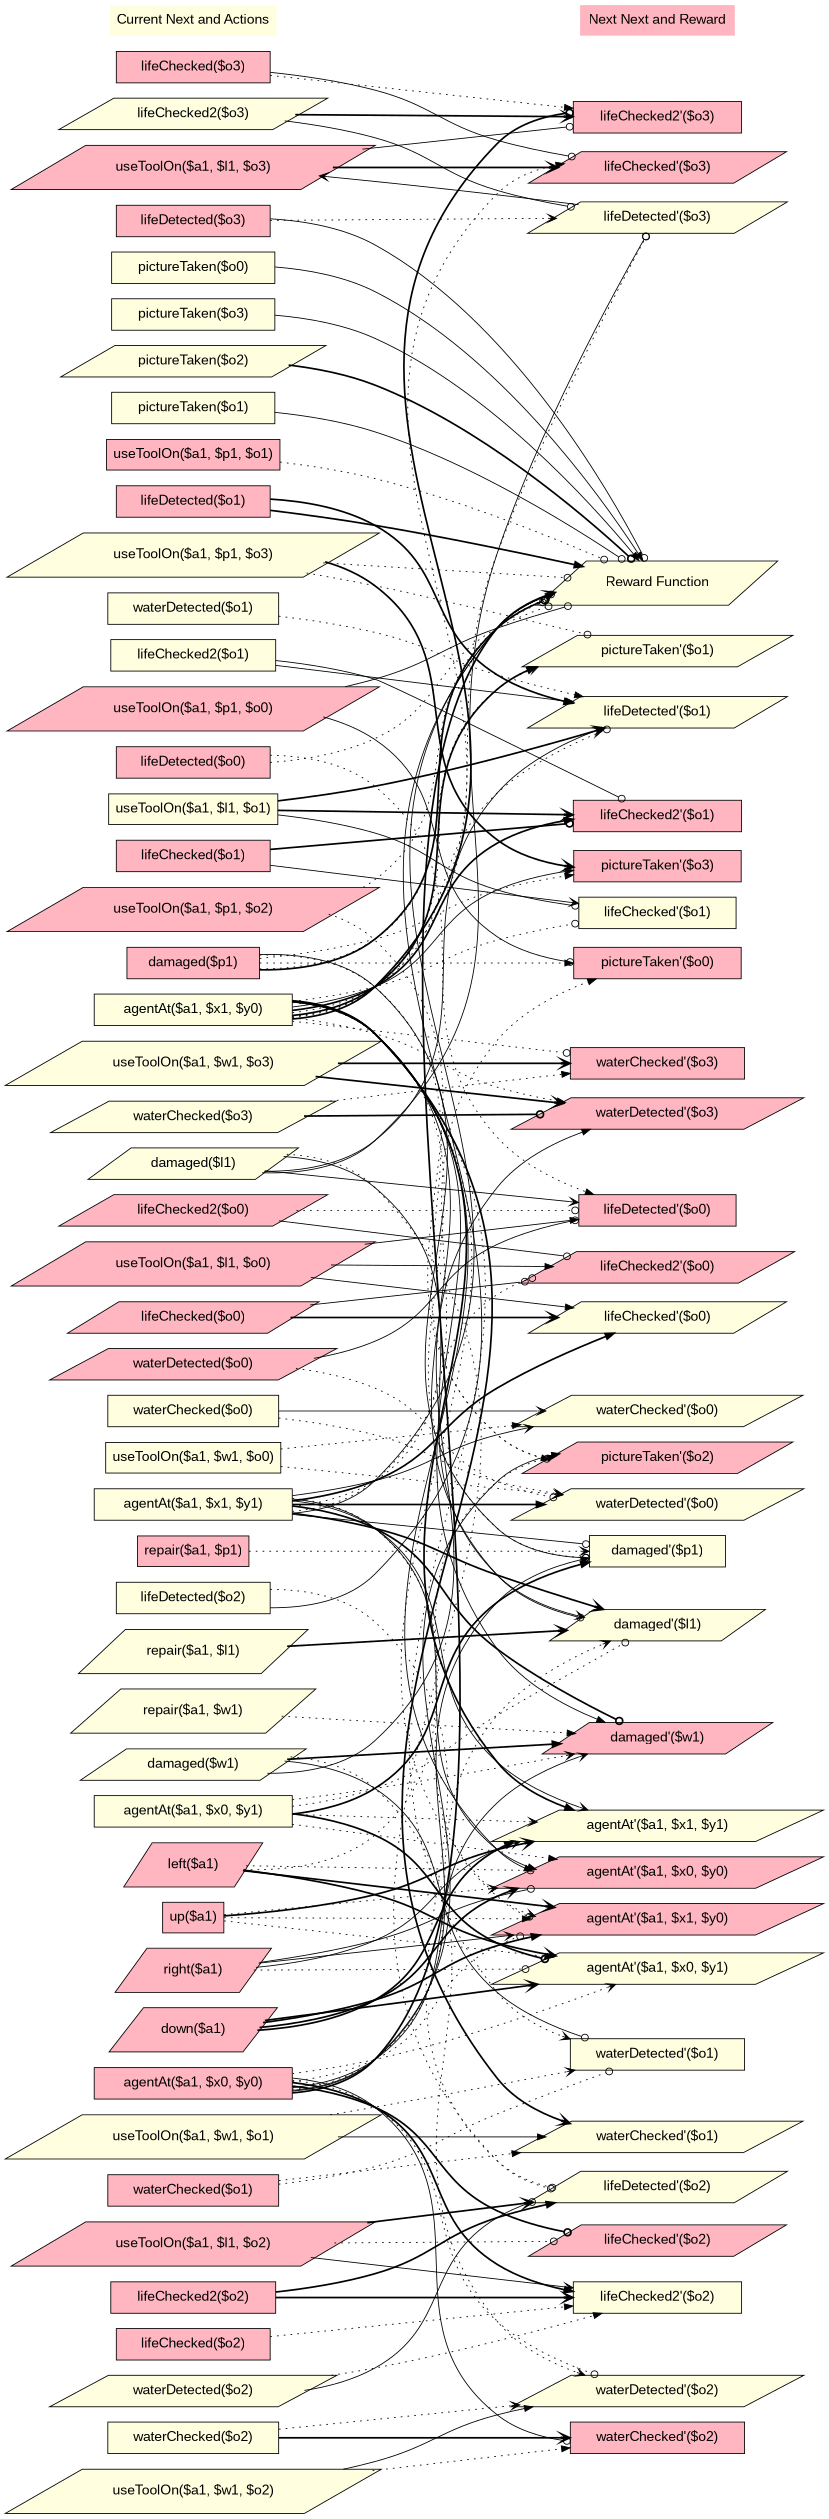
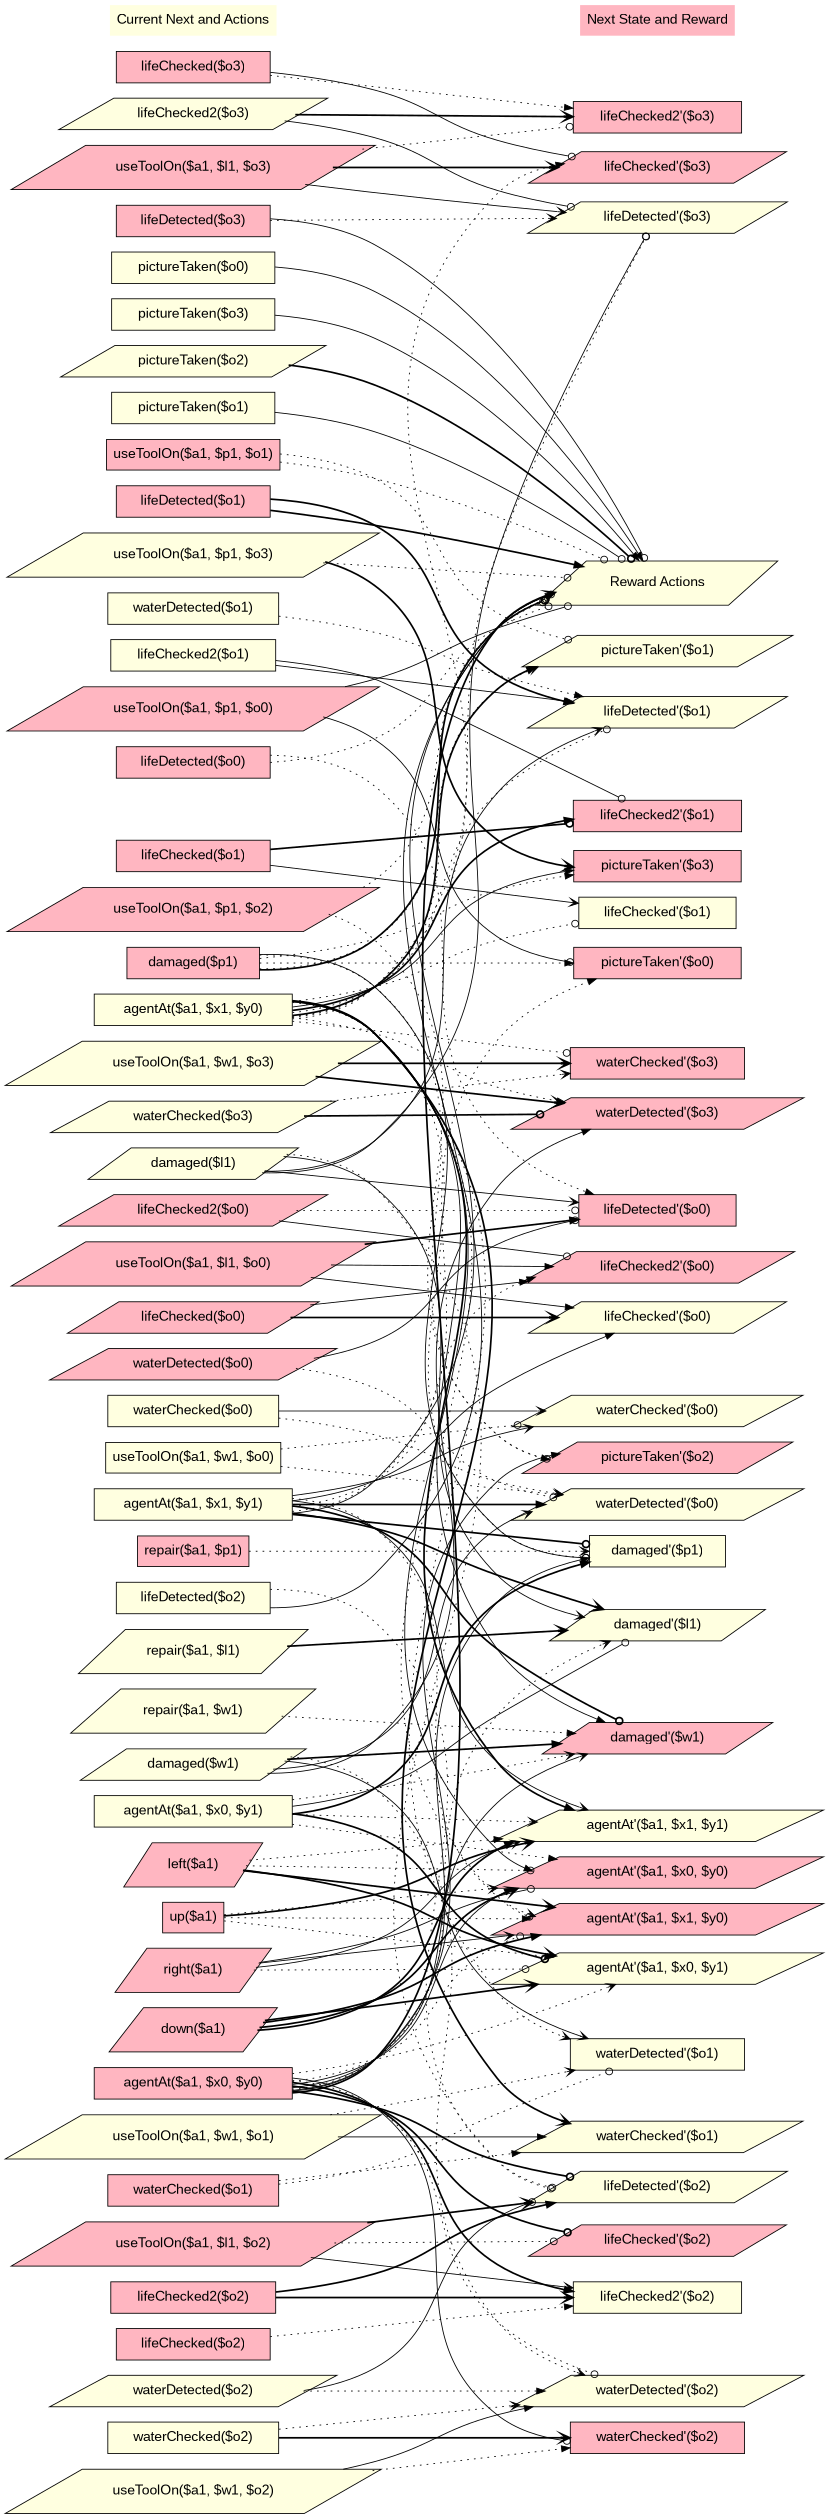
(657, 20) -> (657, 20)
(464, 138) -> (464, 138)
(453, 190) -> (431, 199)
(433, 547) -> none
(657, 583) -> (657, 583)
(453, 603) -> (439, 549)
(193, 809) -> none
(457, 1086) -> (457, 1086)
(449, 1227) -> none
(488, 1230) -> (452, 1234)
(410, 1294) -> (410, 1294)
(457, 1418) -> (457, 1418)
(368, 1440) -> (368, 1440)
(407, 1451) -> (407, 1451)
(437, 1529) -> (437, 1529)
none -> (441, 1615)
(435, 1662) -> (444, 1958)
(485, 1723) -> (485, 1723)
(415, 1828) -> (415, 1828)
(380, 1829) -> (372, 1850)
none -> (431, 2130)
(463, 2349) -> (420, 2391)
